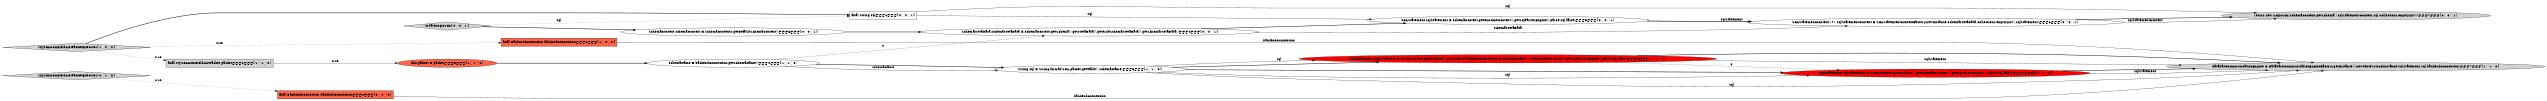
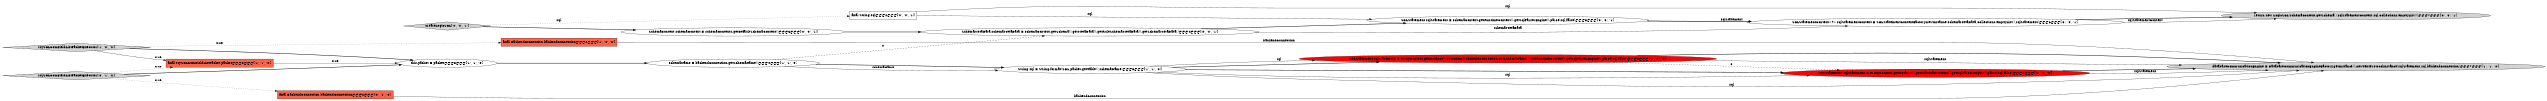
(464, 13) -> (270, 53)
(129, 56) -> (129, 56)
(220, 63) -> (220, 63)
(447, 63) -> (447, 63)
none -> (138, 70)
none -> (262, 70)
